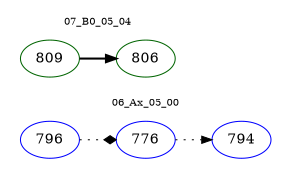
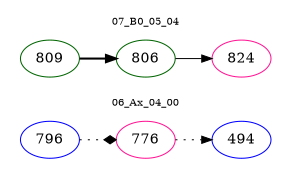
none -> (242, 59)
(146, 103) -> (146, 103)
(146, 140) -> (146, 140)
(242, 140) -> (242, 140)
